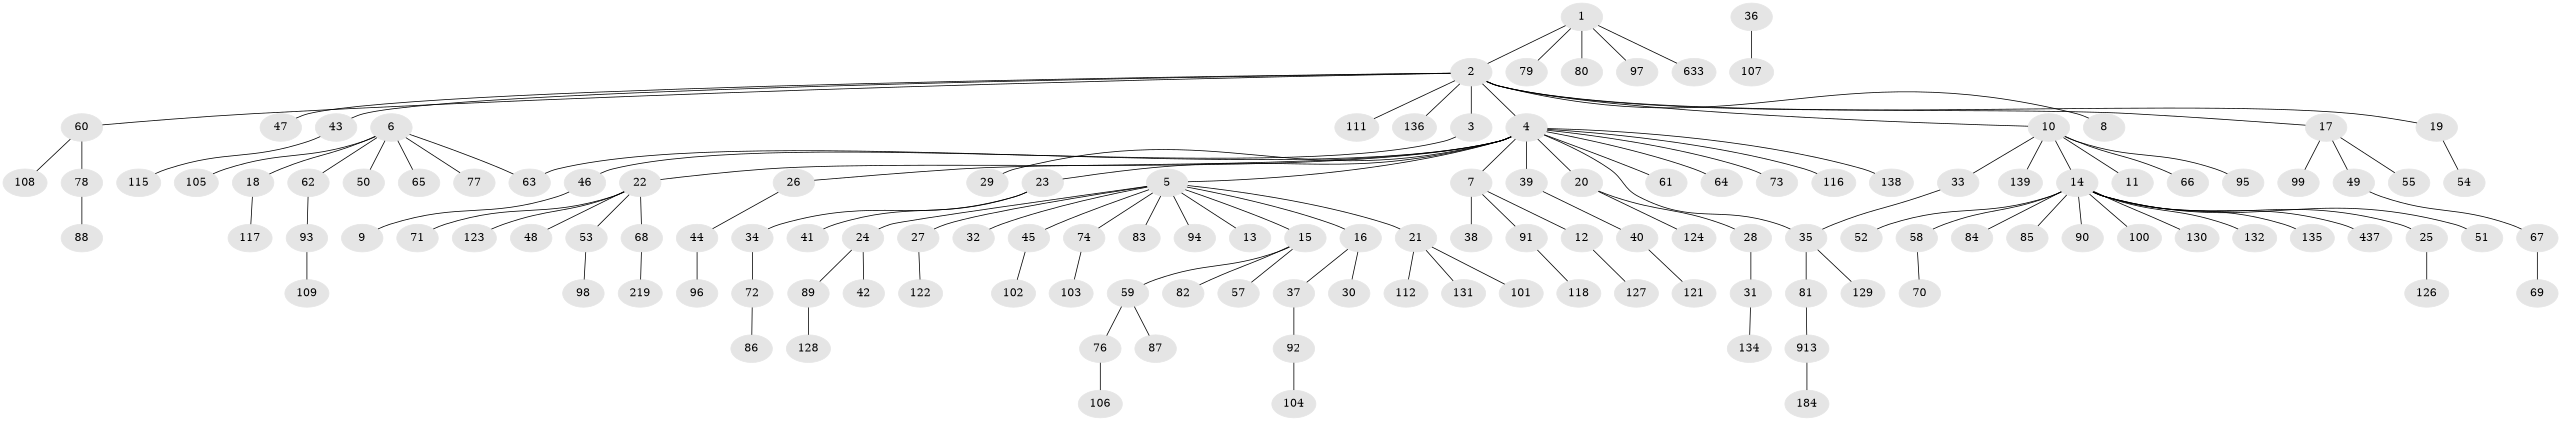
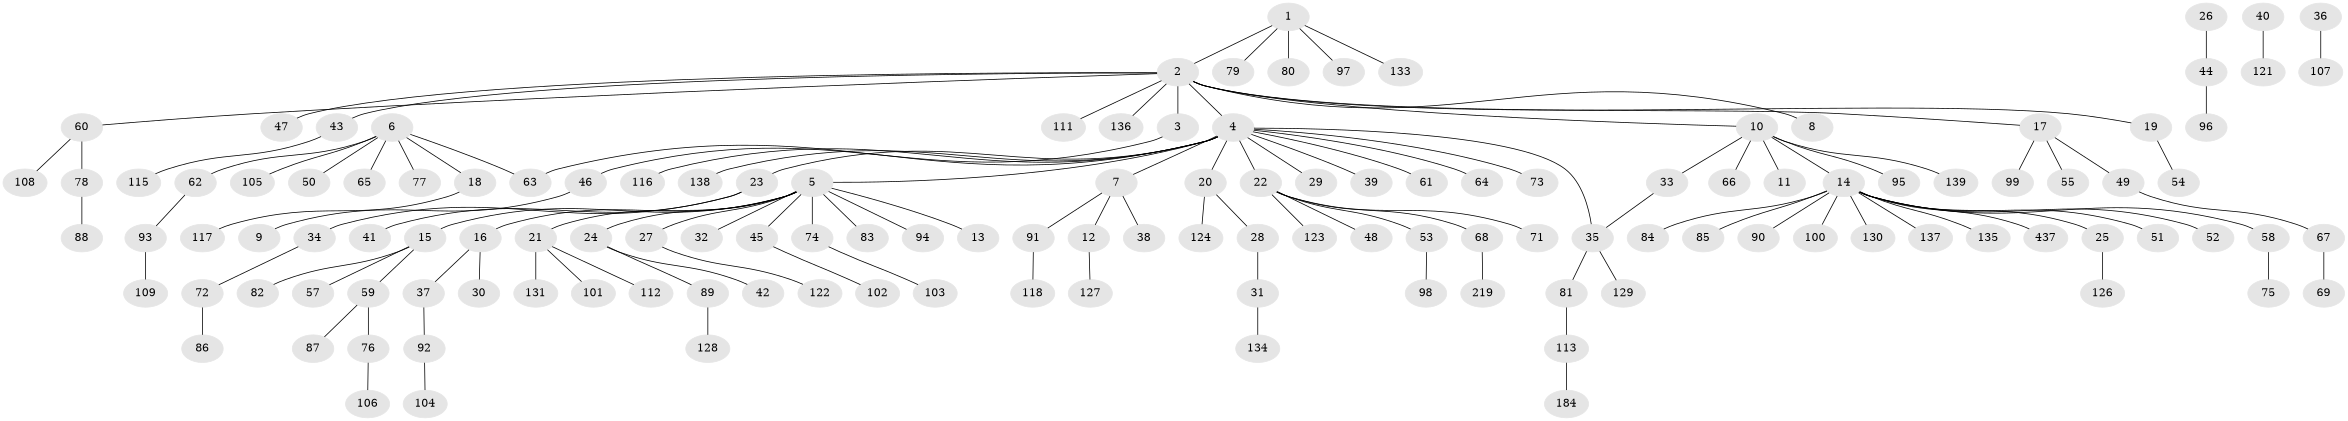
(1694, 72) -> (1401, 72)
(1164, 164) -> none
(1582, 210) -> none
(2255, 238) -> (1931, 238)
(1920, 293) -> (2269, 293)
(1807, 349) -> (1567, 349)
